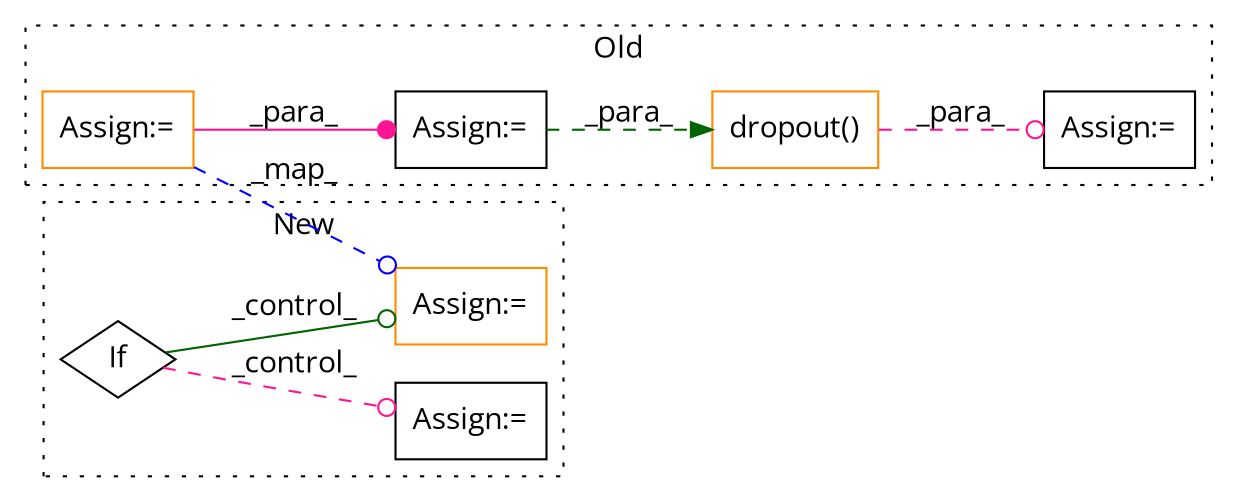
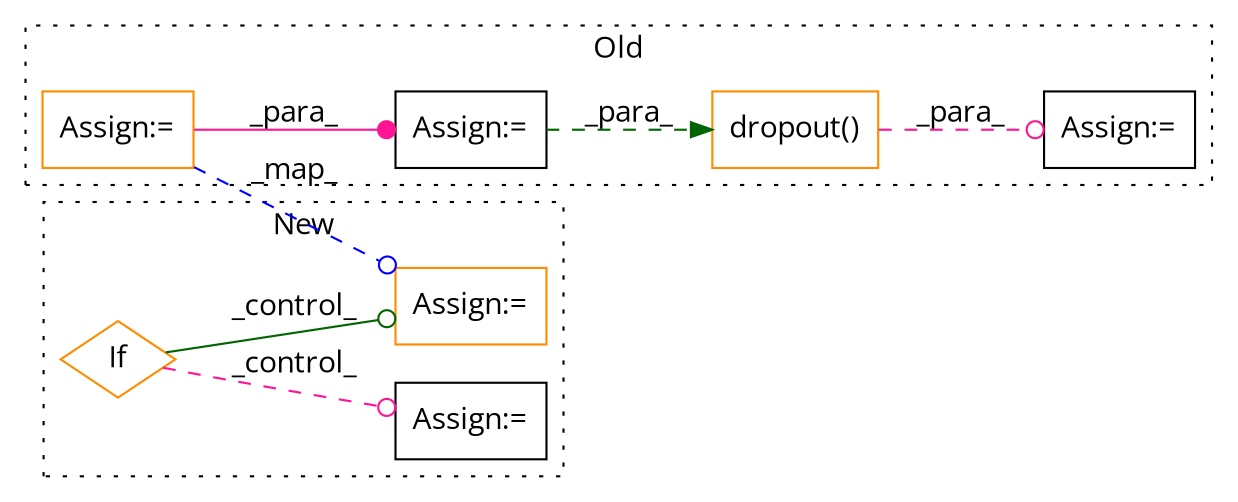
(118, 359) -> (118, 359)
